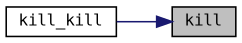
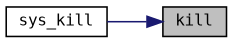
(61, 22) -> (57, 22)
